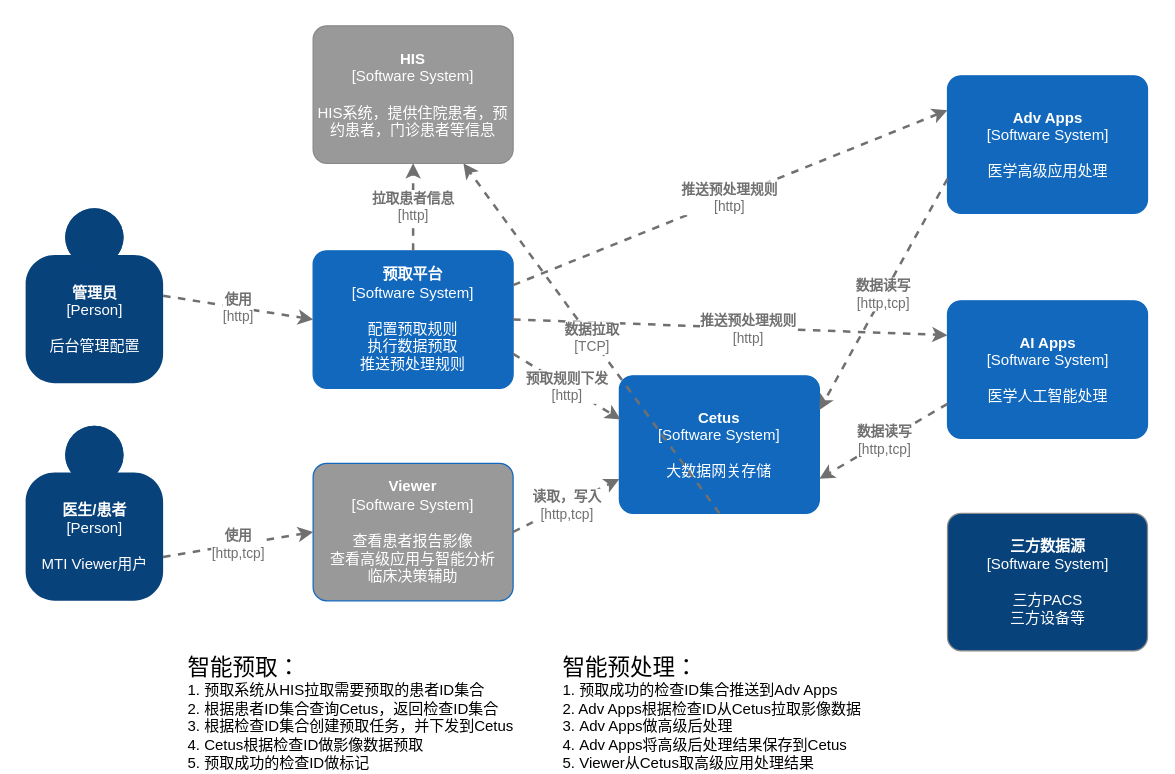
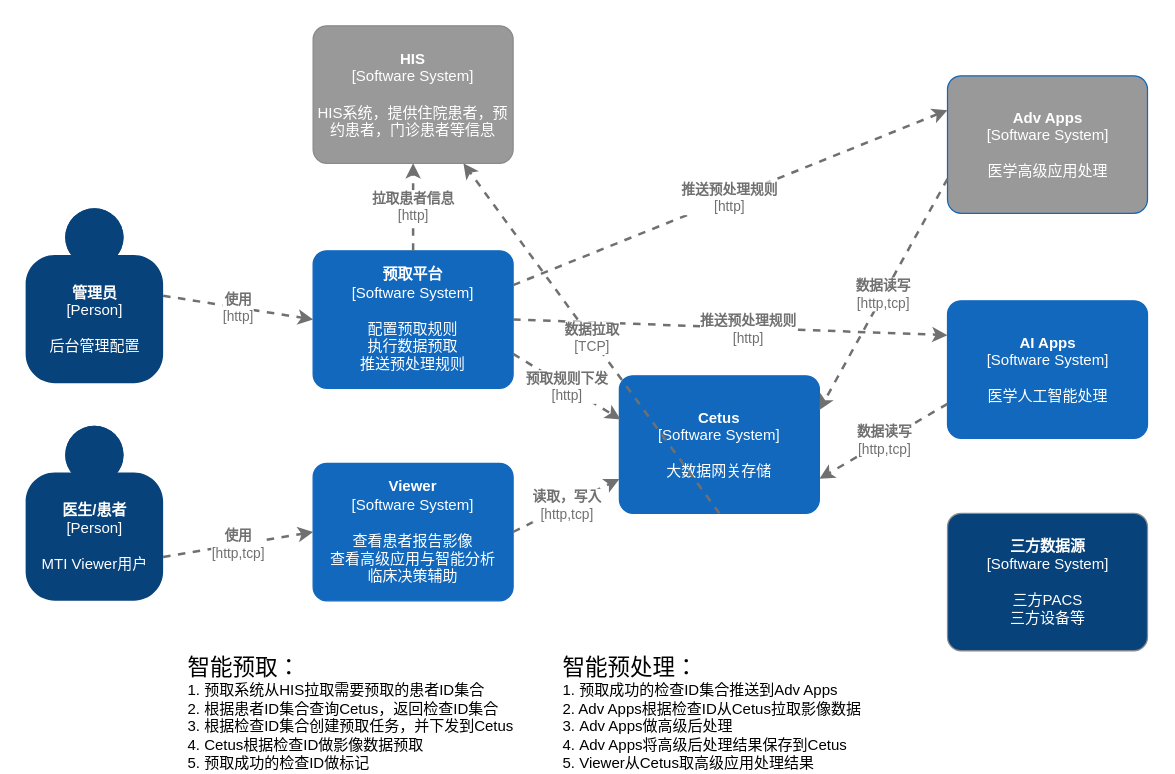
(1048, 144) -> (1048, 144)
(413, 532) -> (413, 532)
